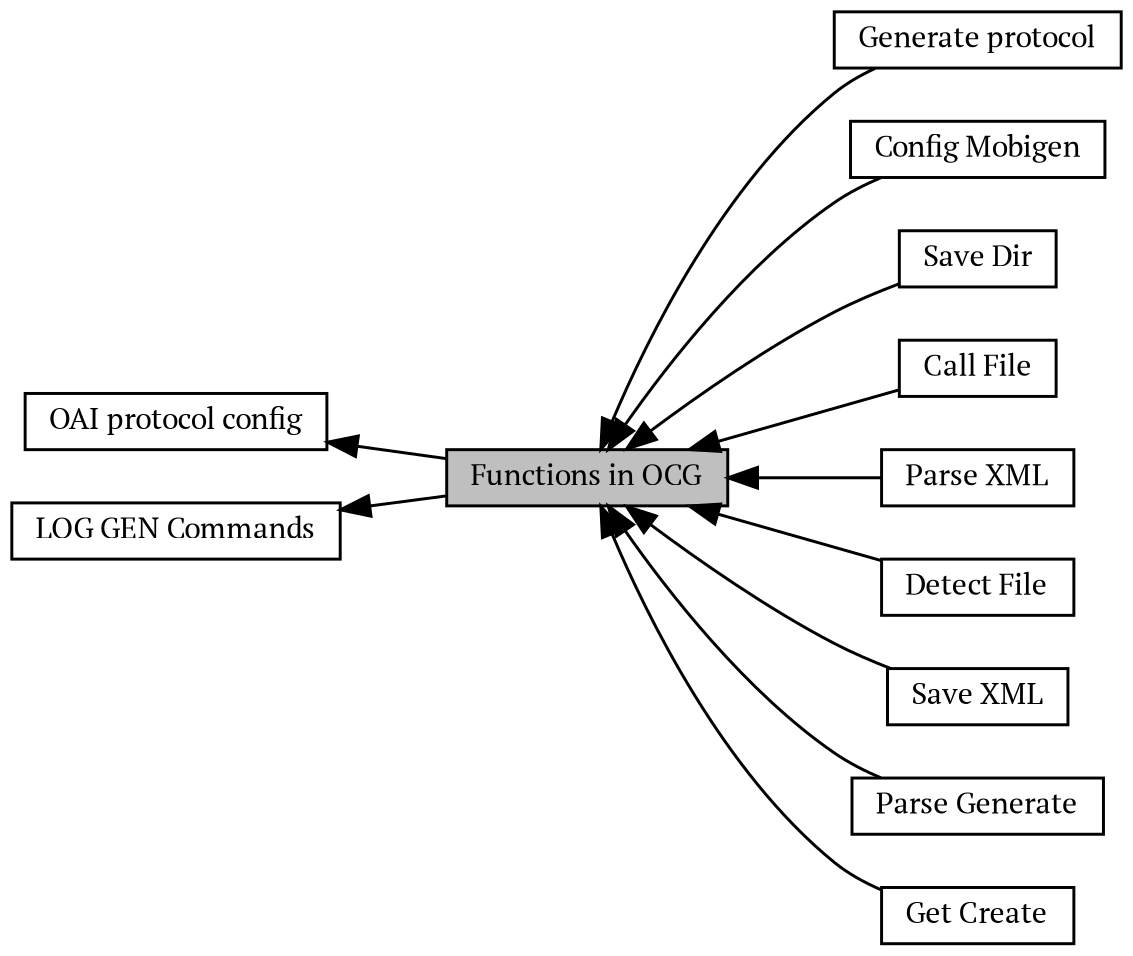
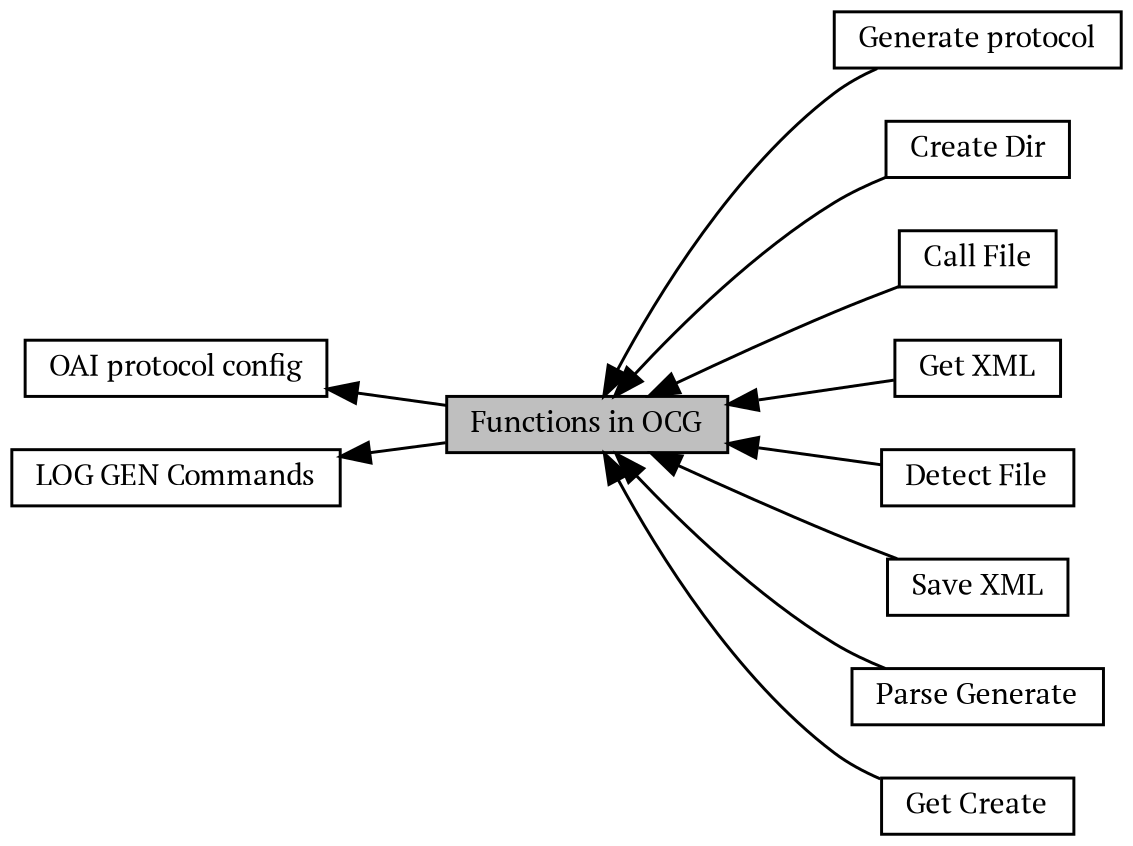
(978, 149) -> none
(978, 259) -> (978, 149)
(978, 478) -> (978, 368)
